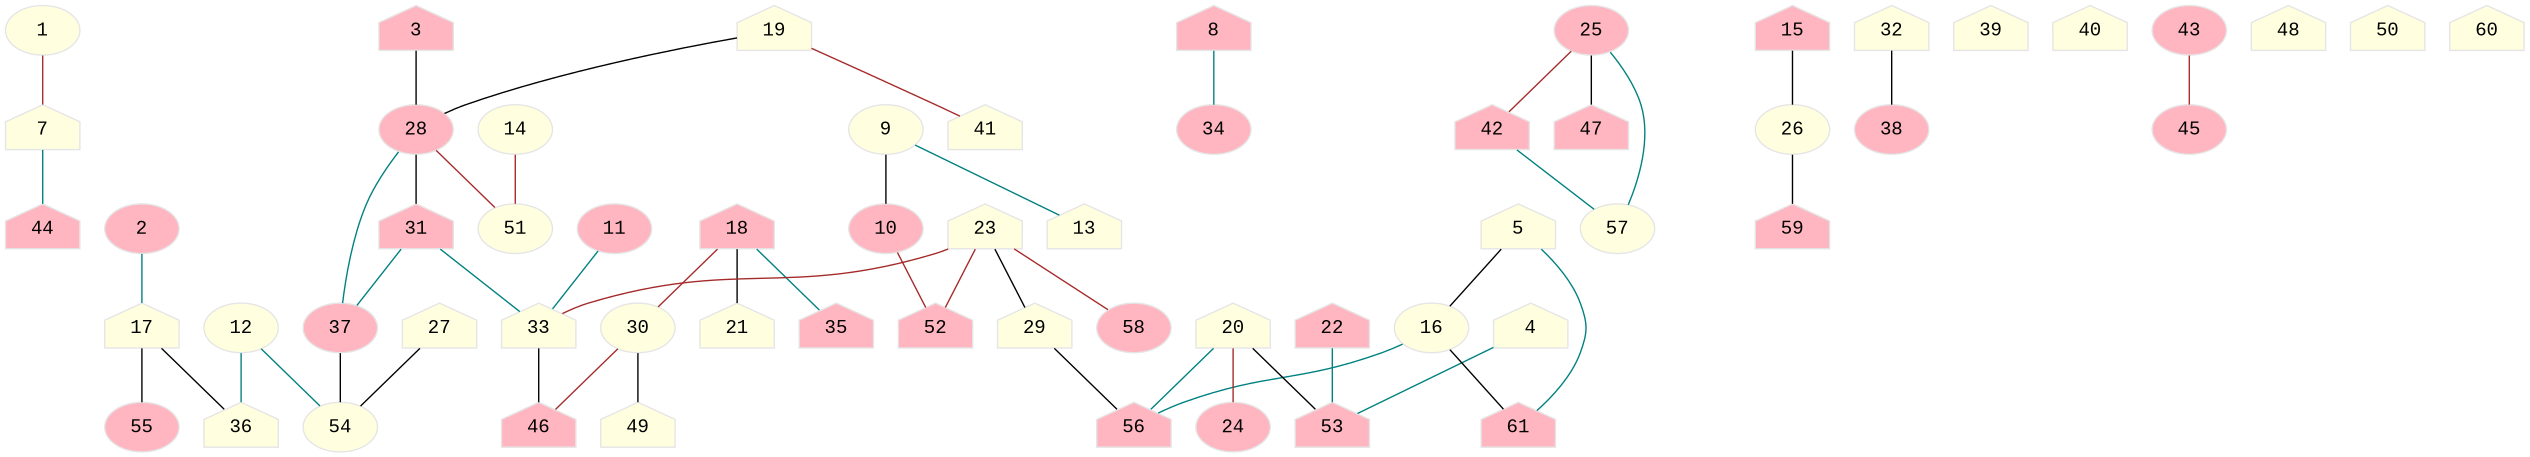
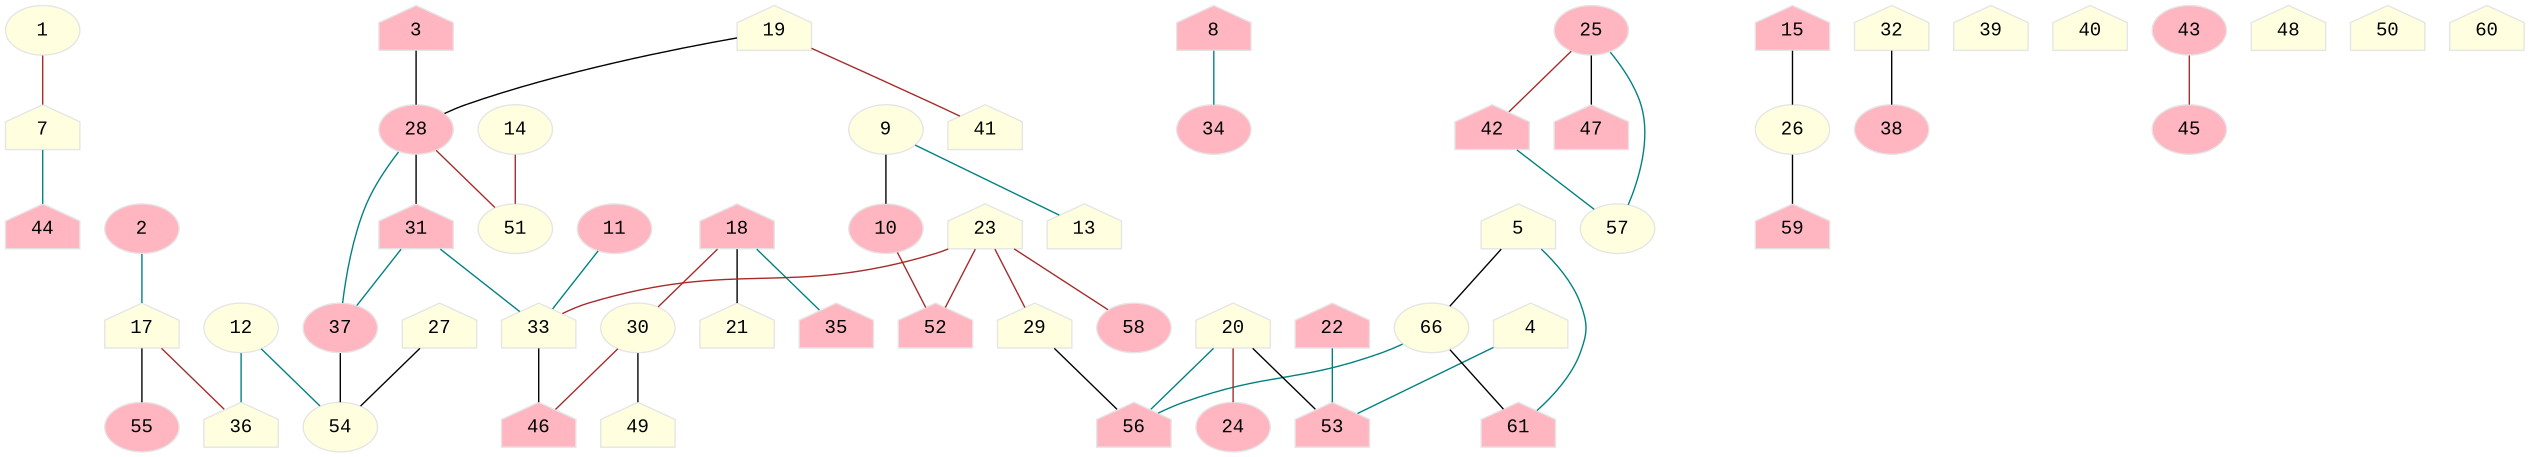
(1010, 278) -> (1010, 278)
(1432, 328) -> (1432, 328)
(193, 379) -> (193, 379)
